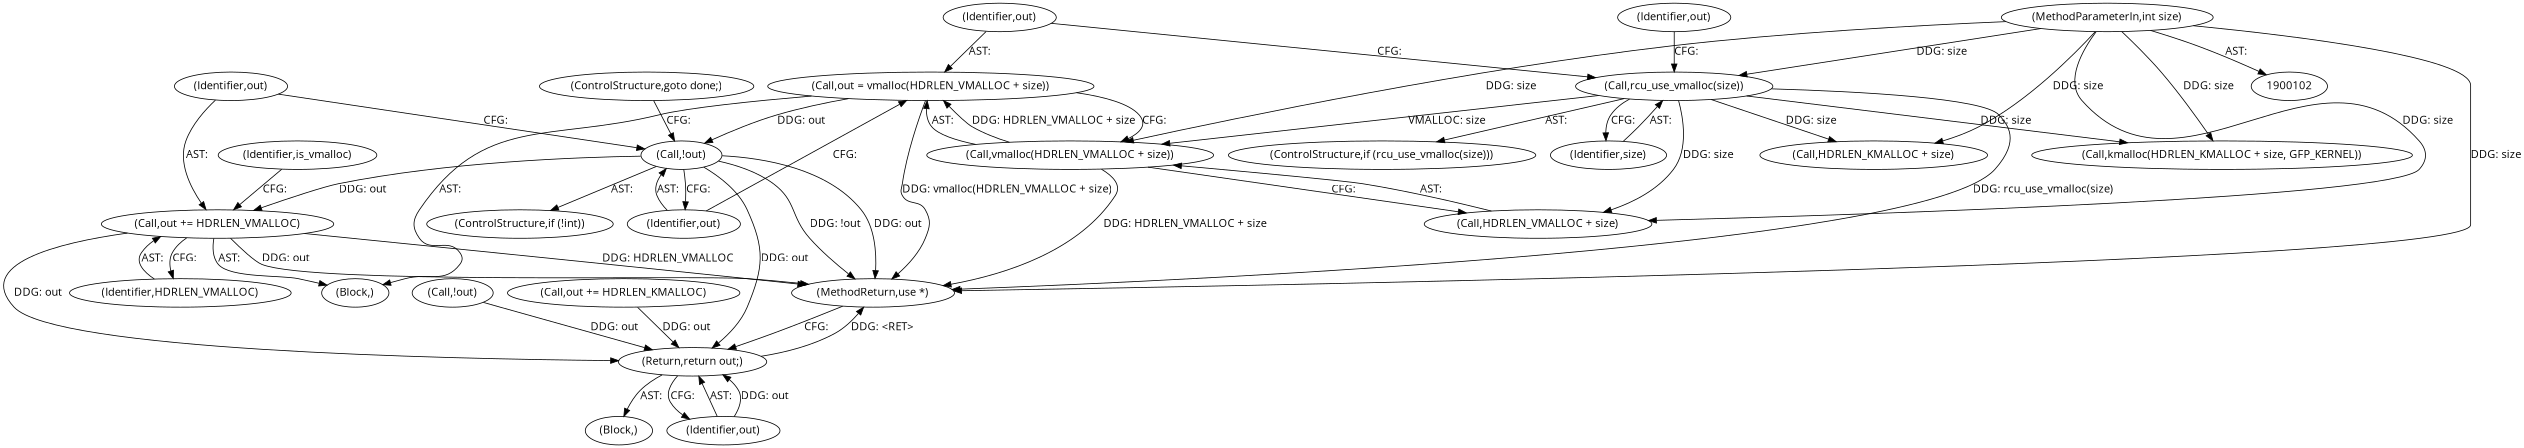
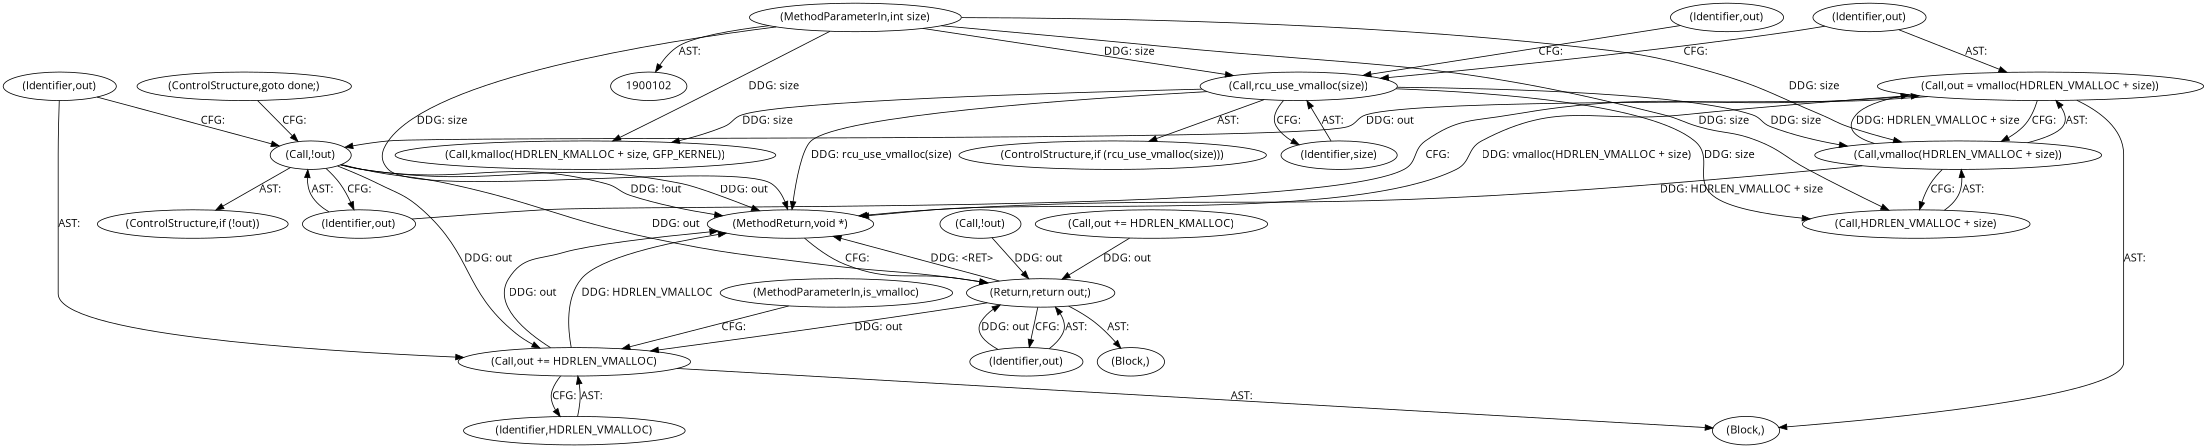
(1447, 121) -> (1796, 121)
(298, 155) -> (836, 293)
(1874, 155) -> none
(520, 224) -> (193, 224)
(873, 293) -> (790, 224)
(227, 347) -> (823, 327)
